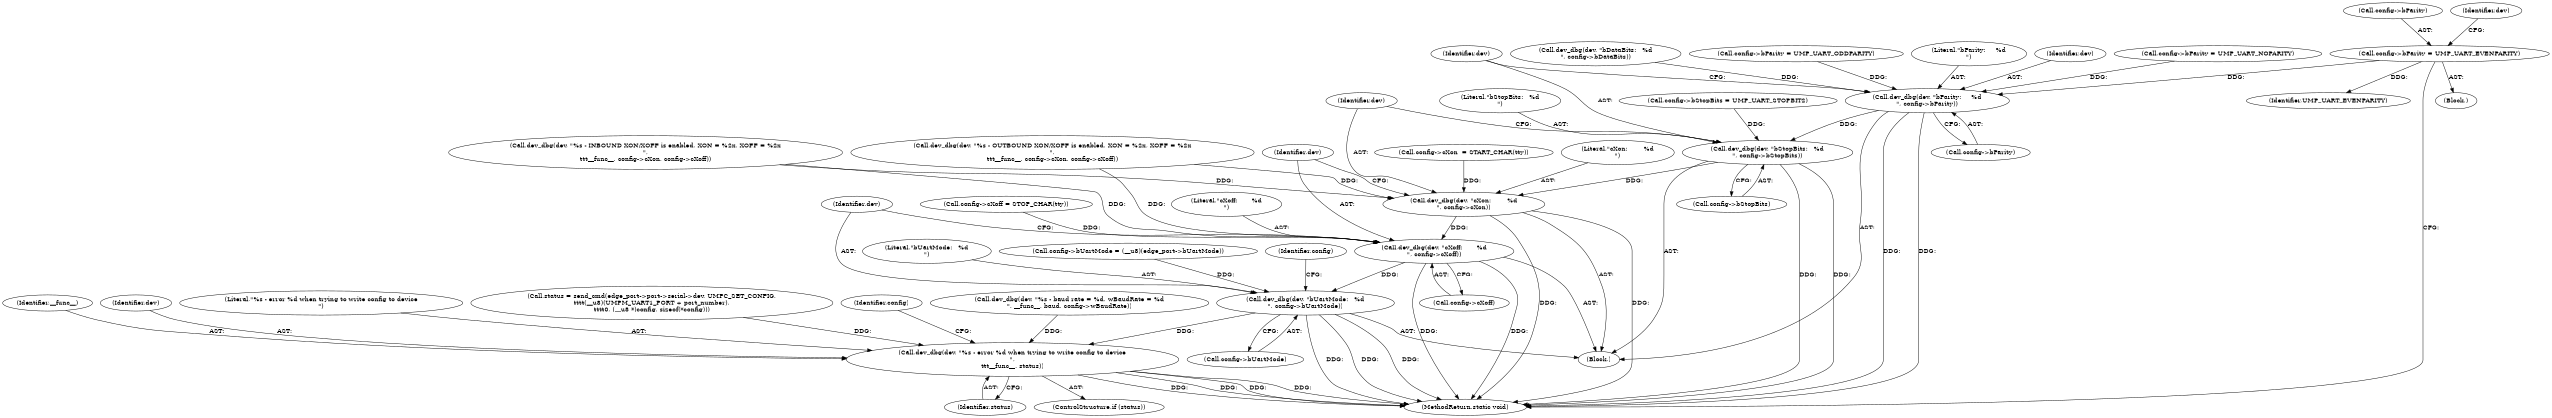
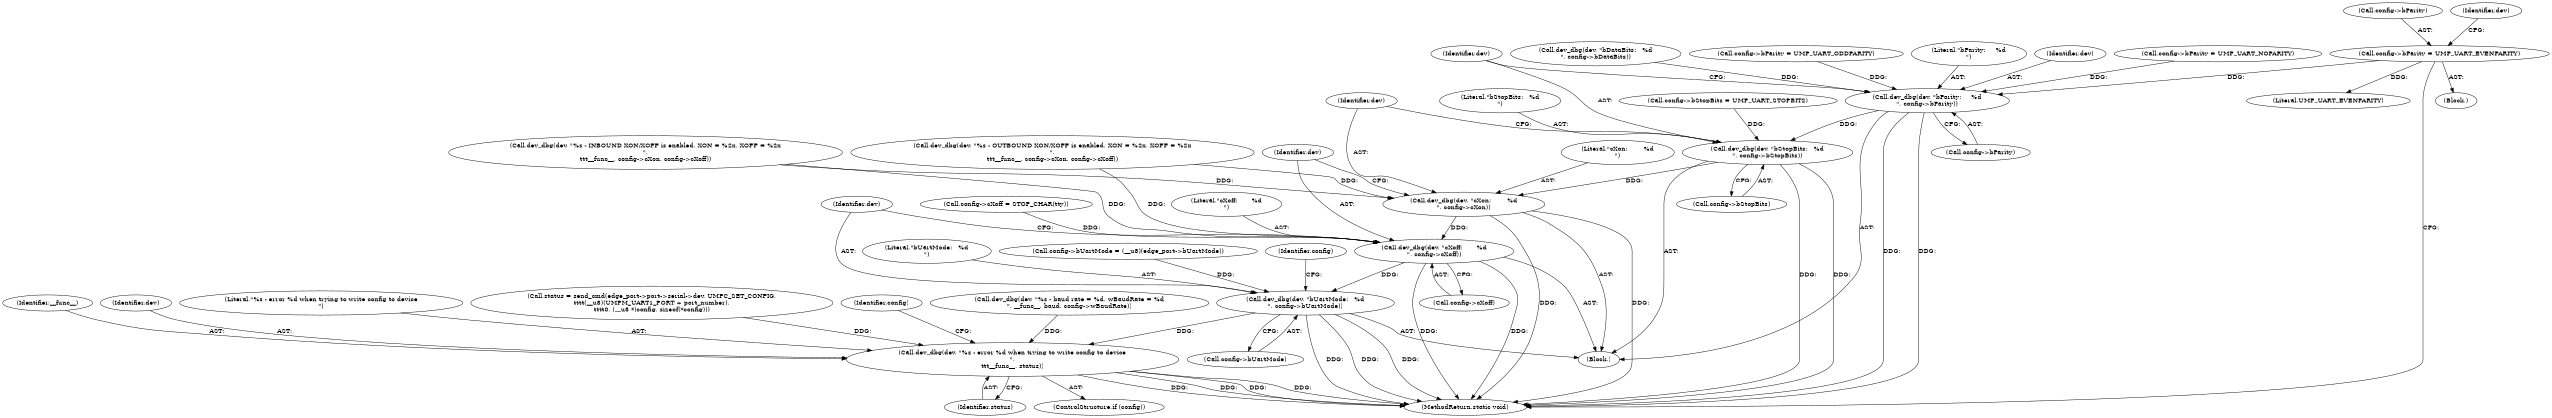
(2328, 101) -> (2328, 101)
(1464, 153) -> none
(1099, 407) -> (1099, 407)
